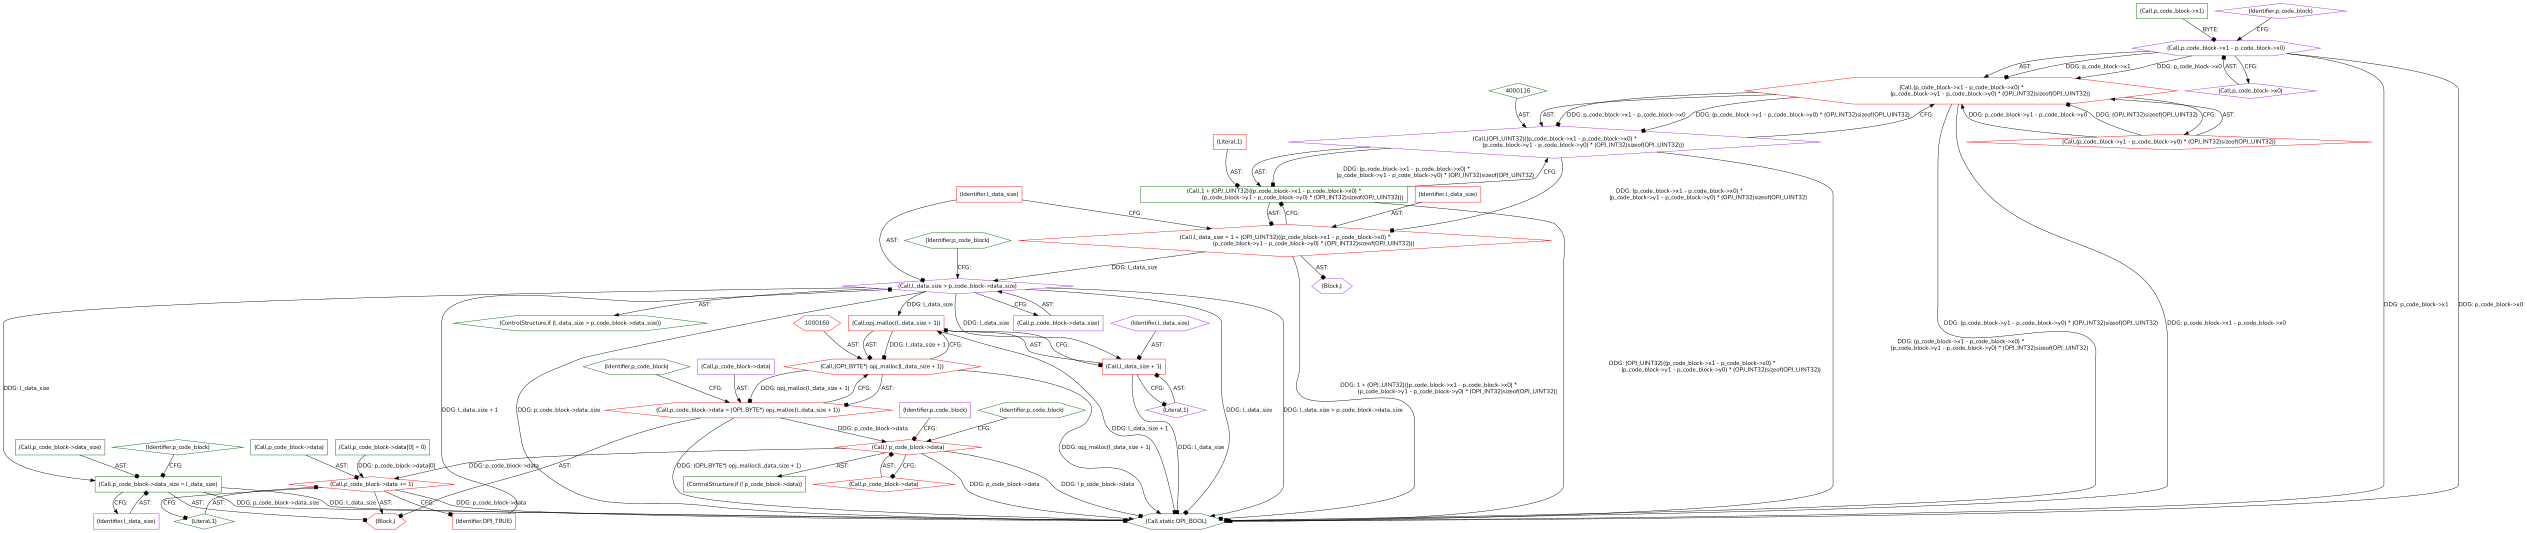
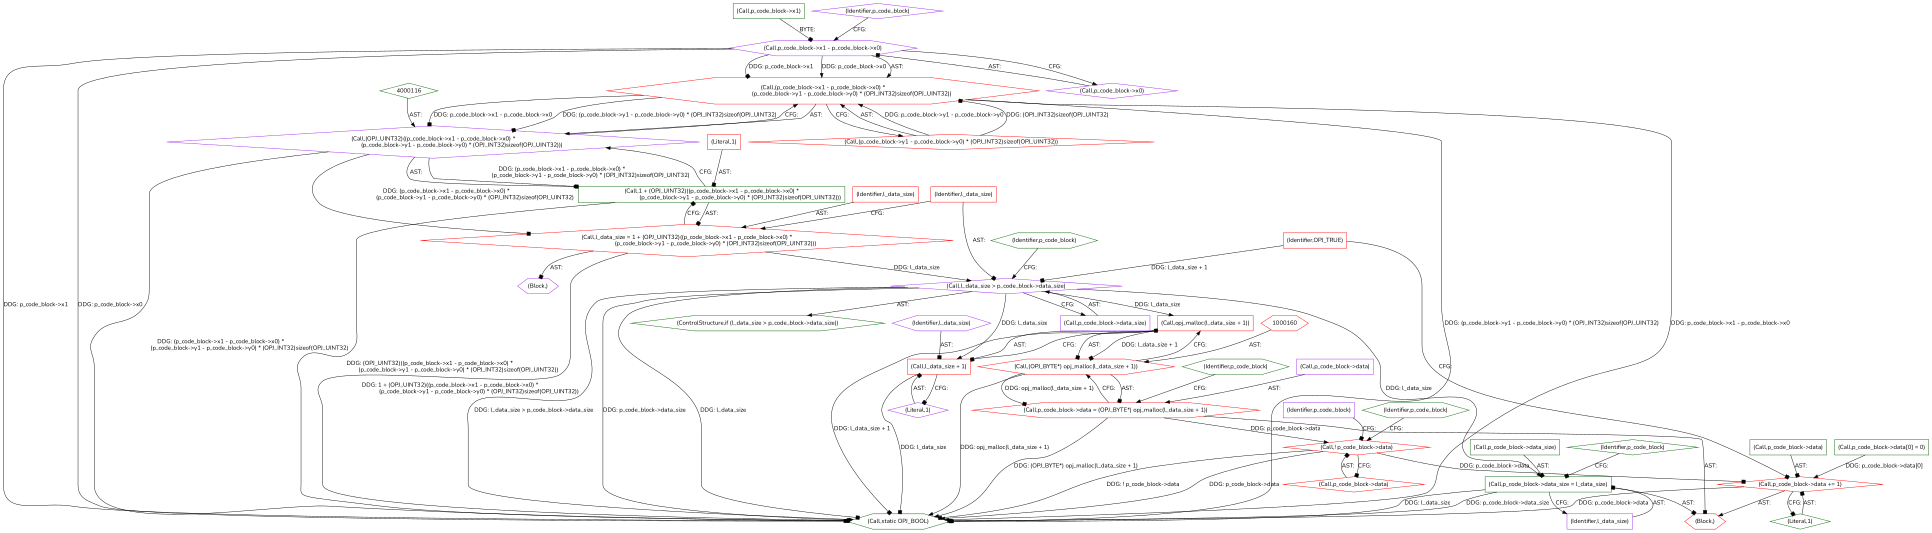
(621, 454) -> (1558, 474)
(744, 484) -> none
(415, 504) -> (1507, 400)
